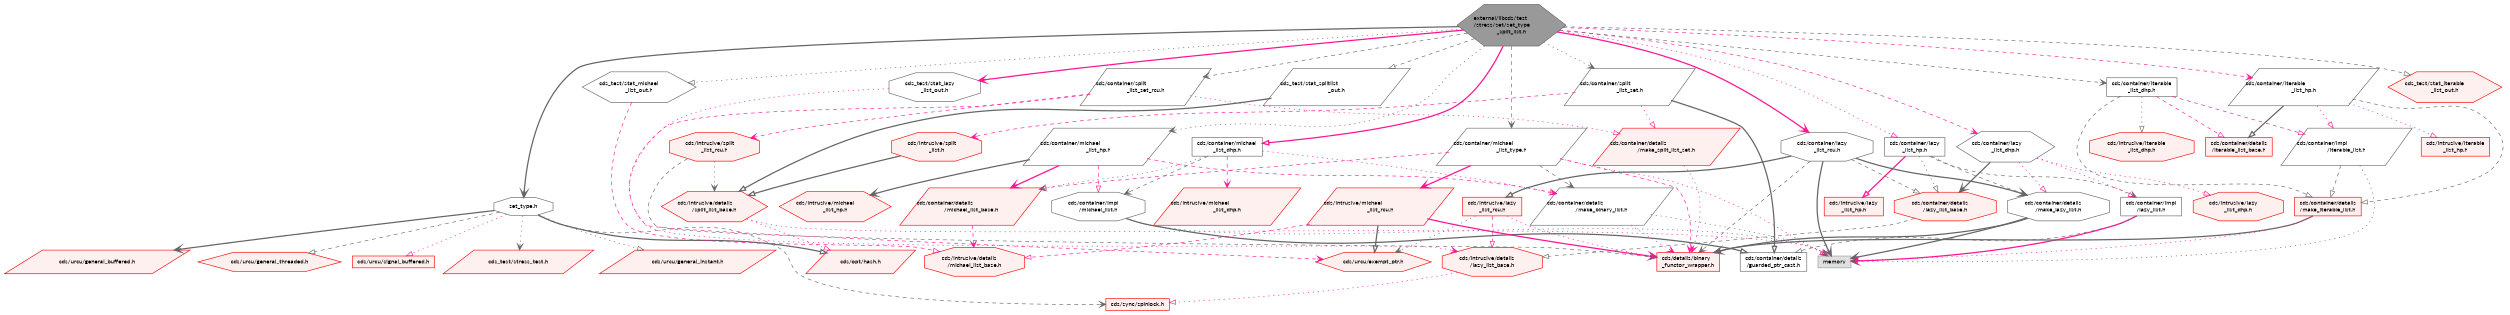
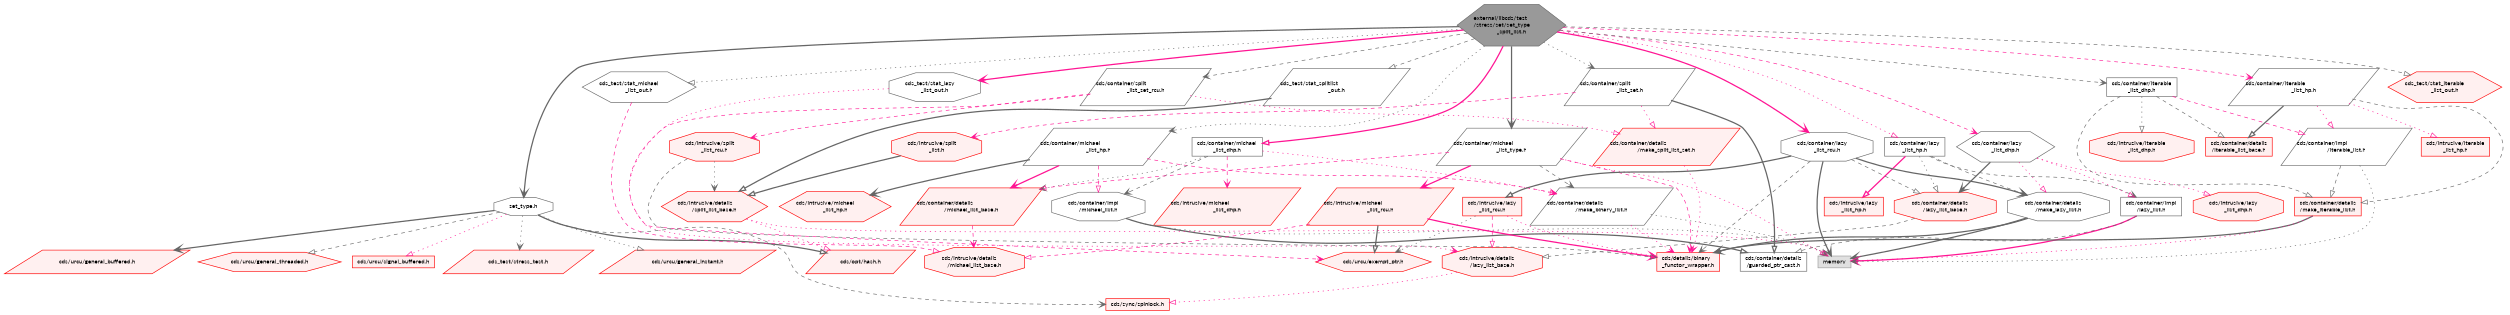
(1512, 84) -> (1512, 84)
(2188, 115) -> (2188, 115)
